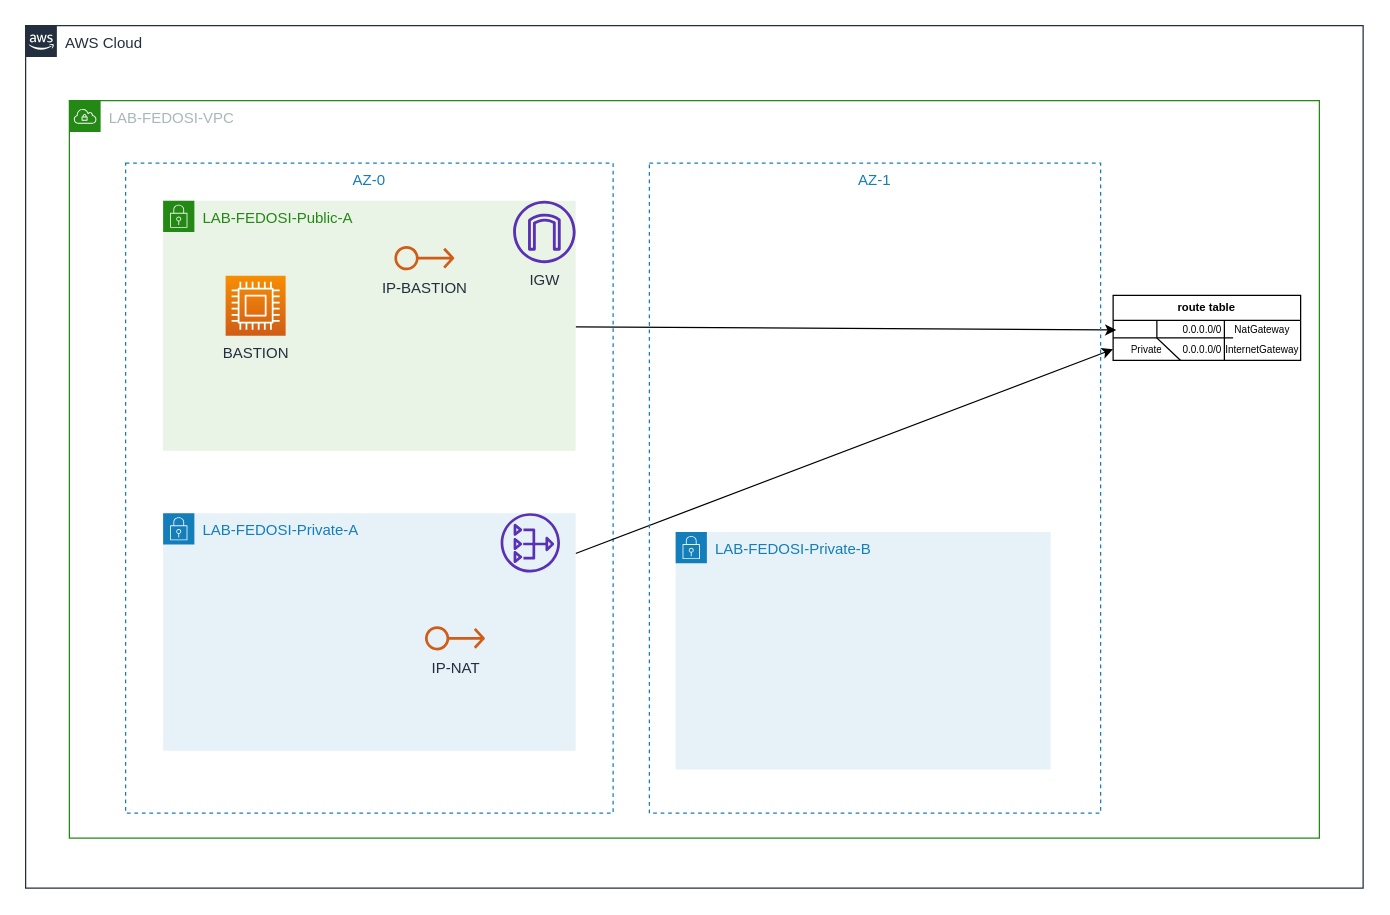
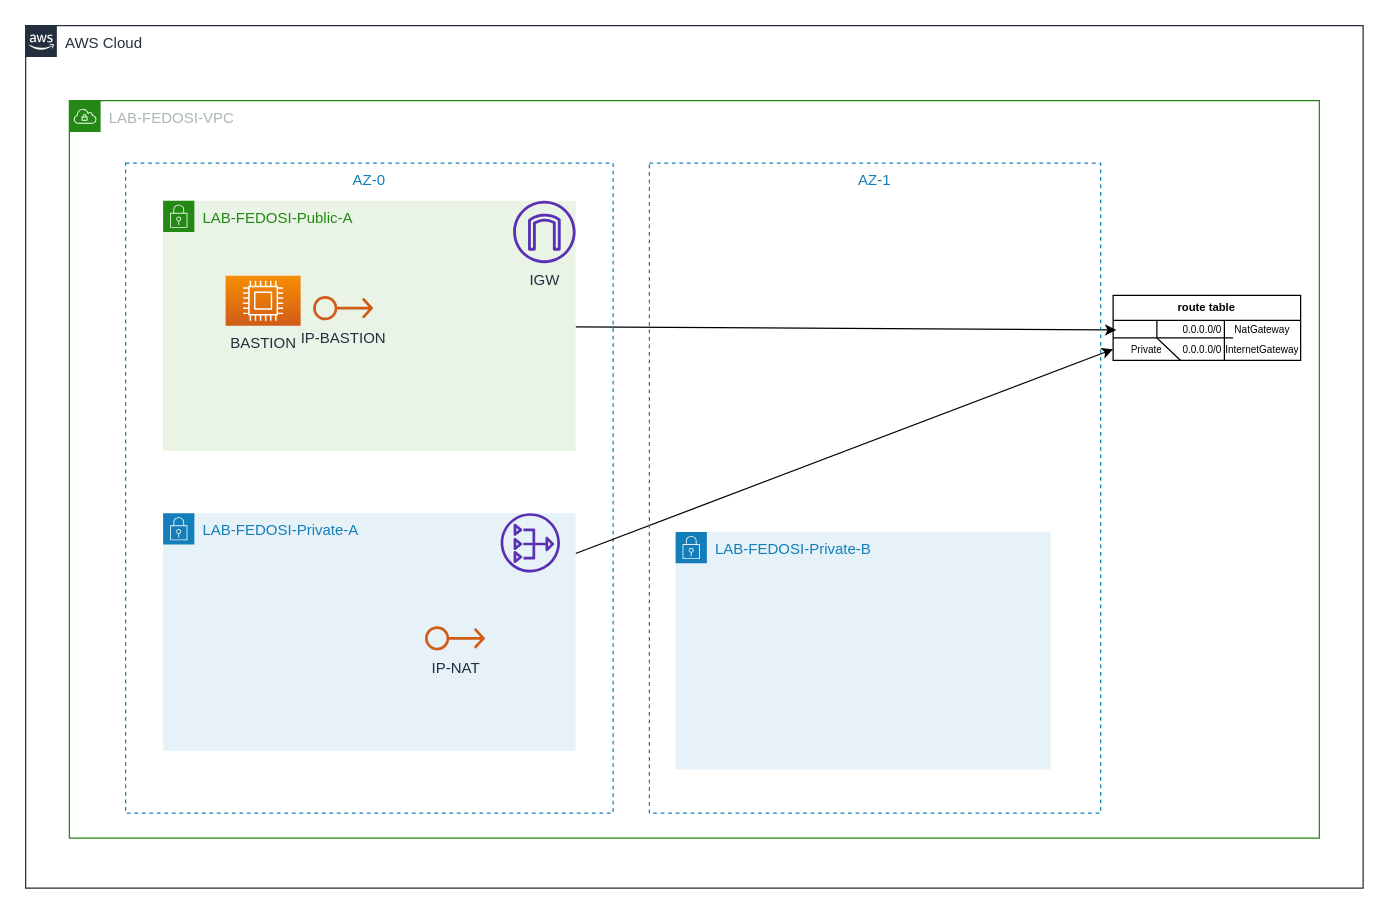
(424, 258) -> (343, 308)
(256, 306) -> (263, 301)
